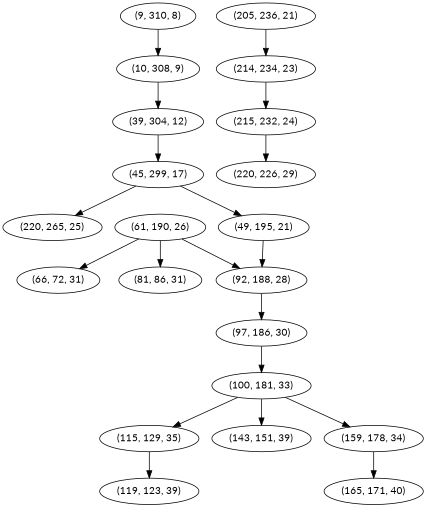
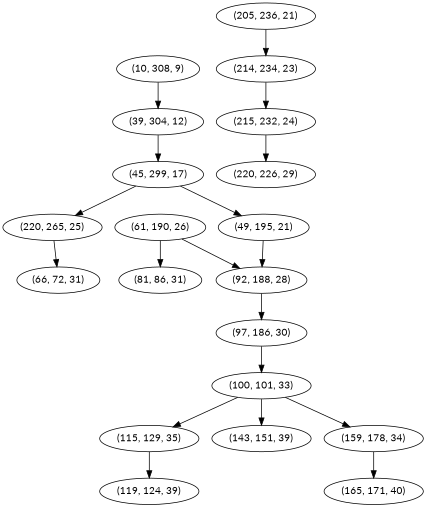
(158, 16) -> none
(112, 252) -> (55, 250)
(261, 386) -> (261, 386)
(149, 491) -> (149, 491)
